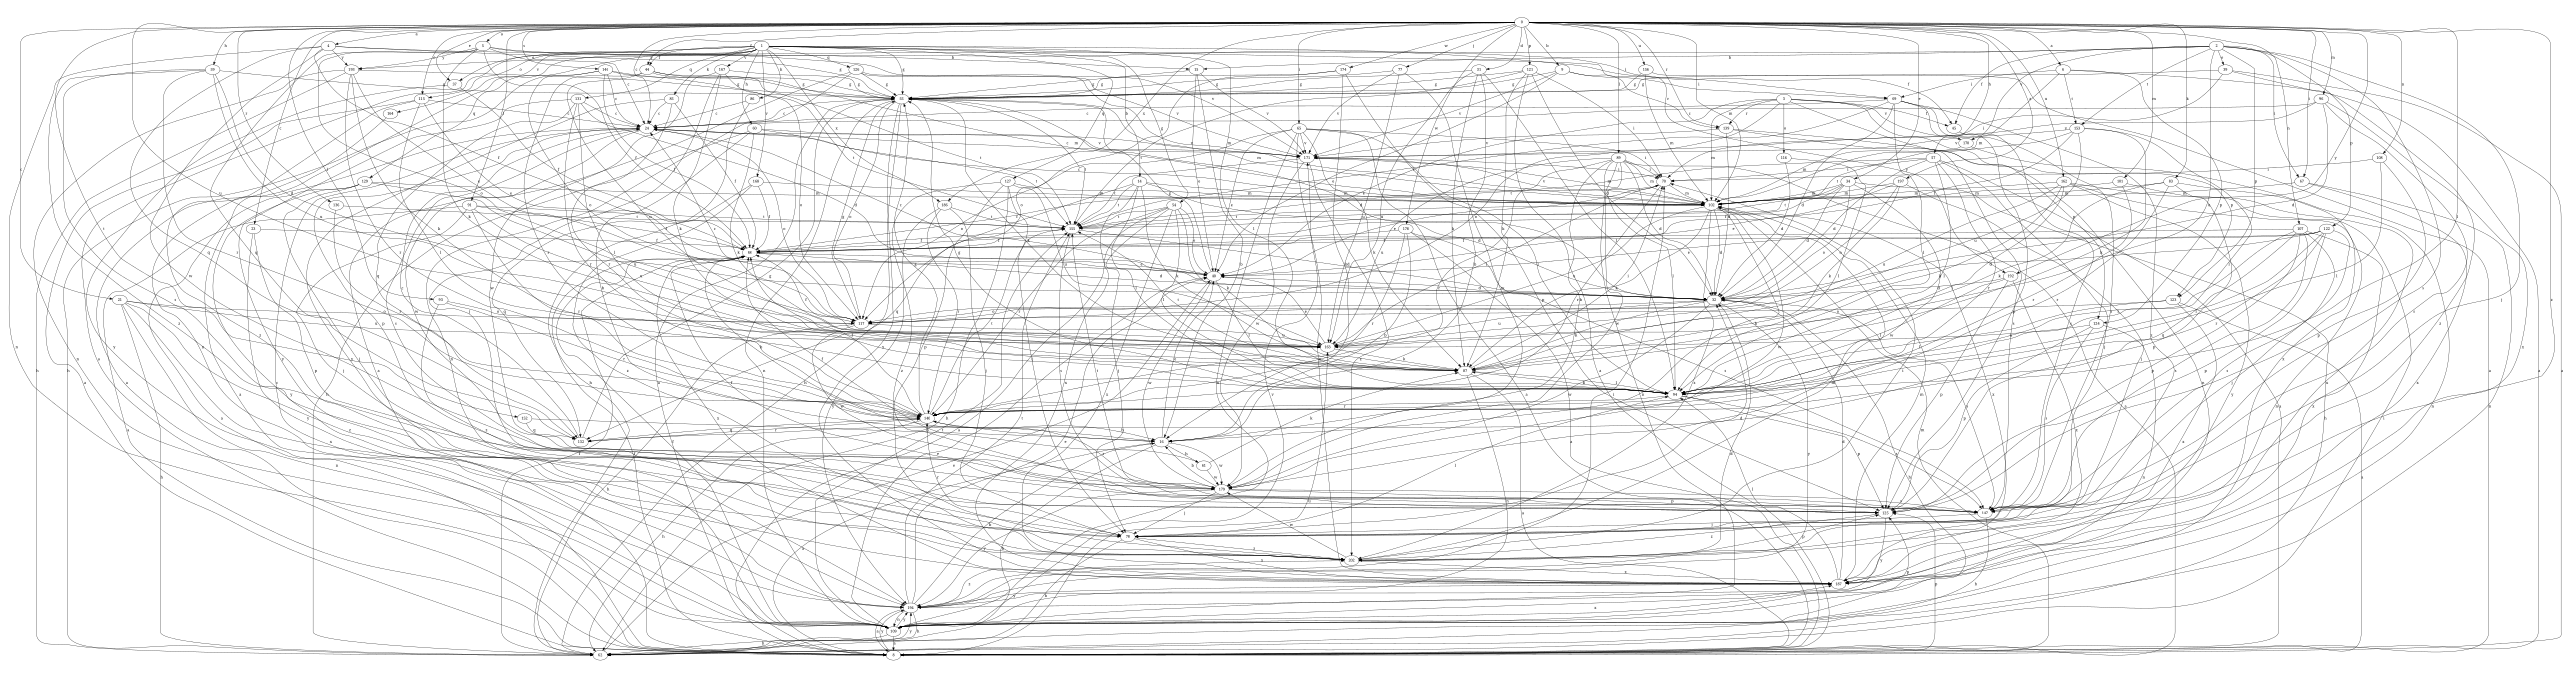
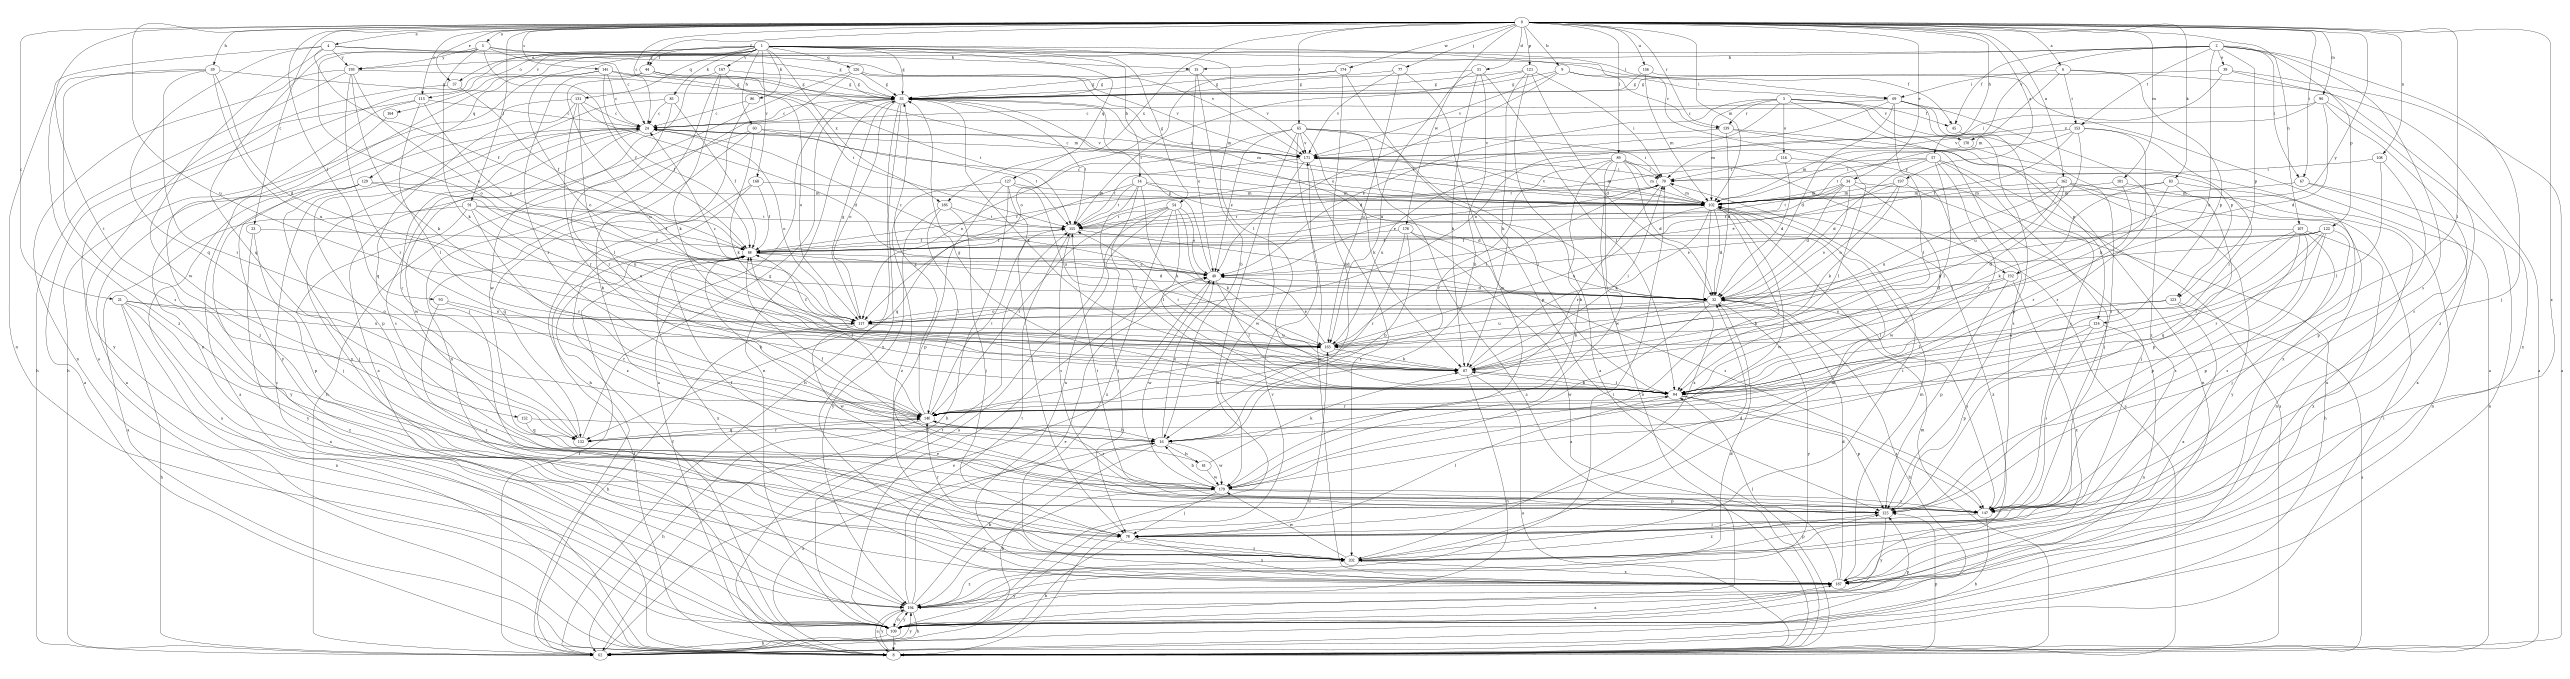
none -> (1725, 169)
(336, 205) -> none
(1670, 262) -> none
